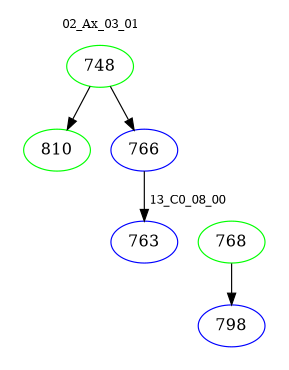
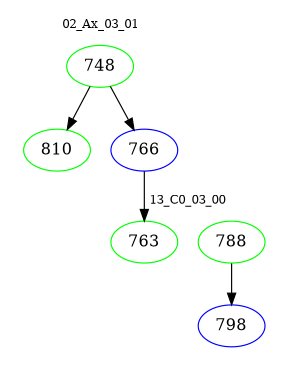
(188, 201) -> (188, 201)
(144, 242) -> (144, 242)
(232, 242) -> (232, 242)
